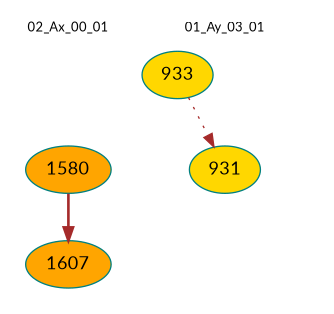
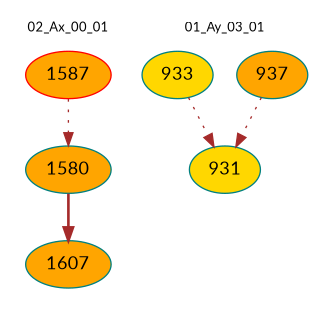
none -> (68, 75)
none -> (272, 75)
